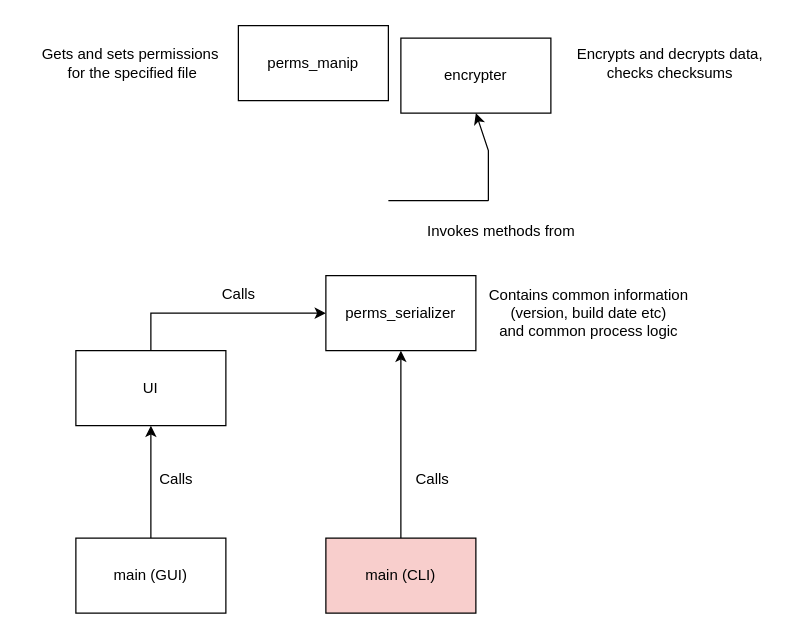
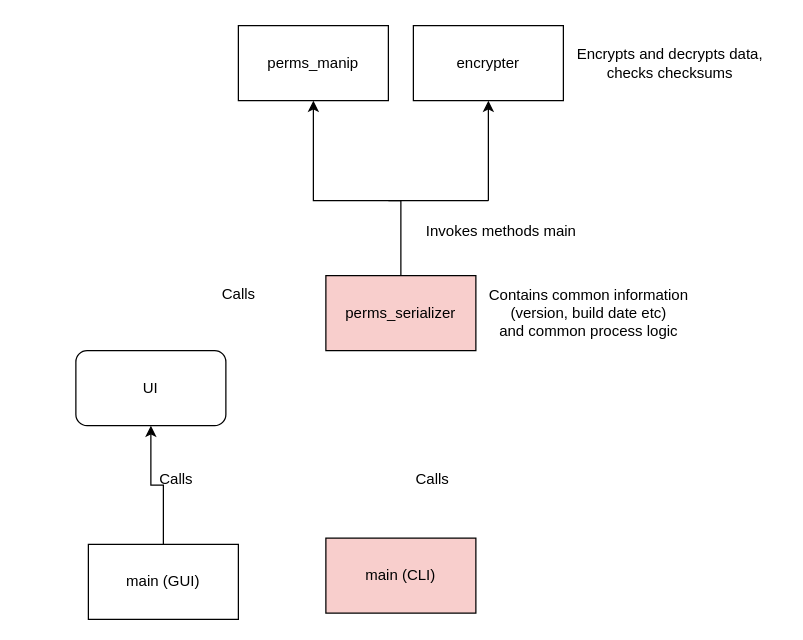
(132, 63) -> none
(476, 76) -> (488, 63)
none -> (313, 192)
(501, 232) -> (501, 232)
(216, 313) -> none
(401, 313) -> (401, 313)
(151, 388) -> (151, 388)
(401, 449) -> none
(151, 576) -> (163, 582)
